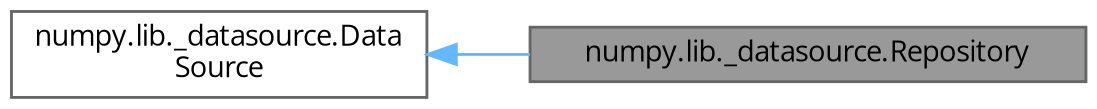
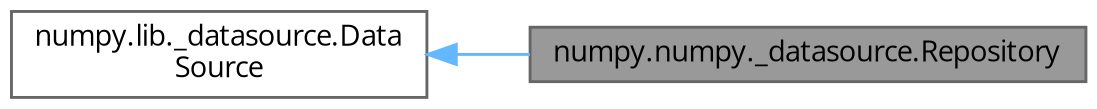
(808, 54) -> (808, 54)
